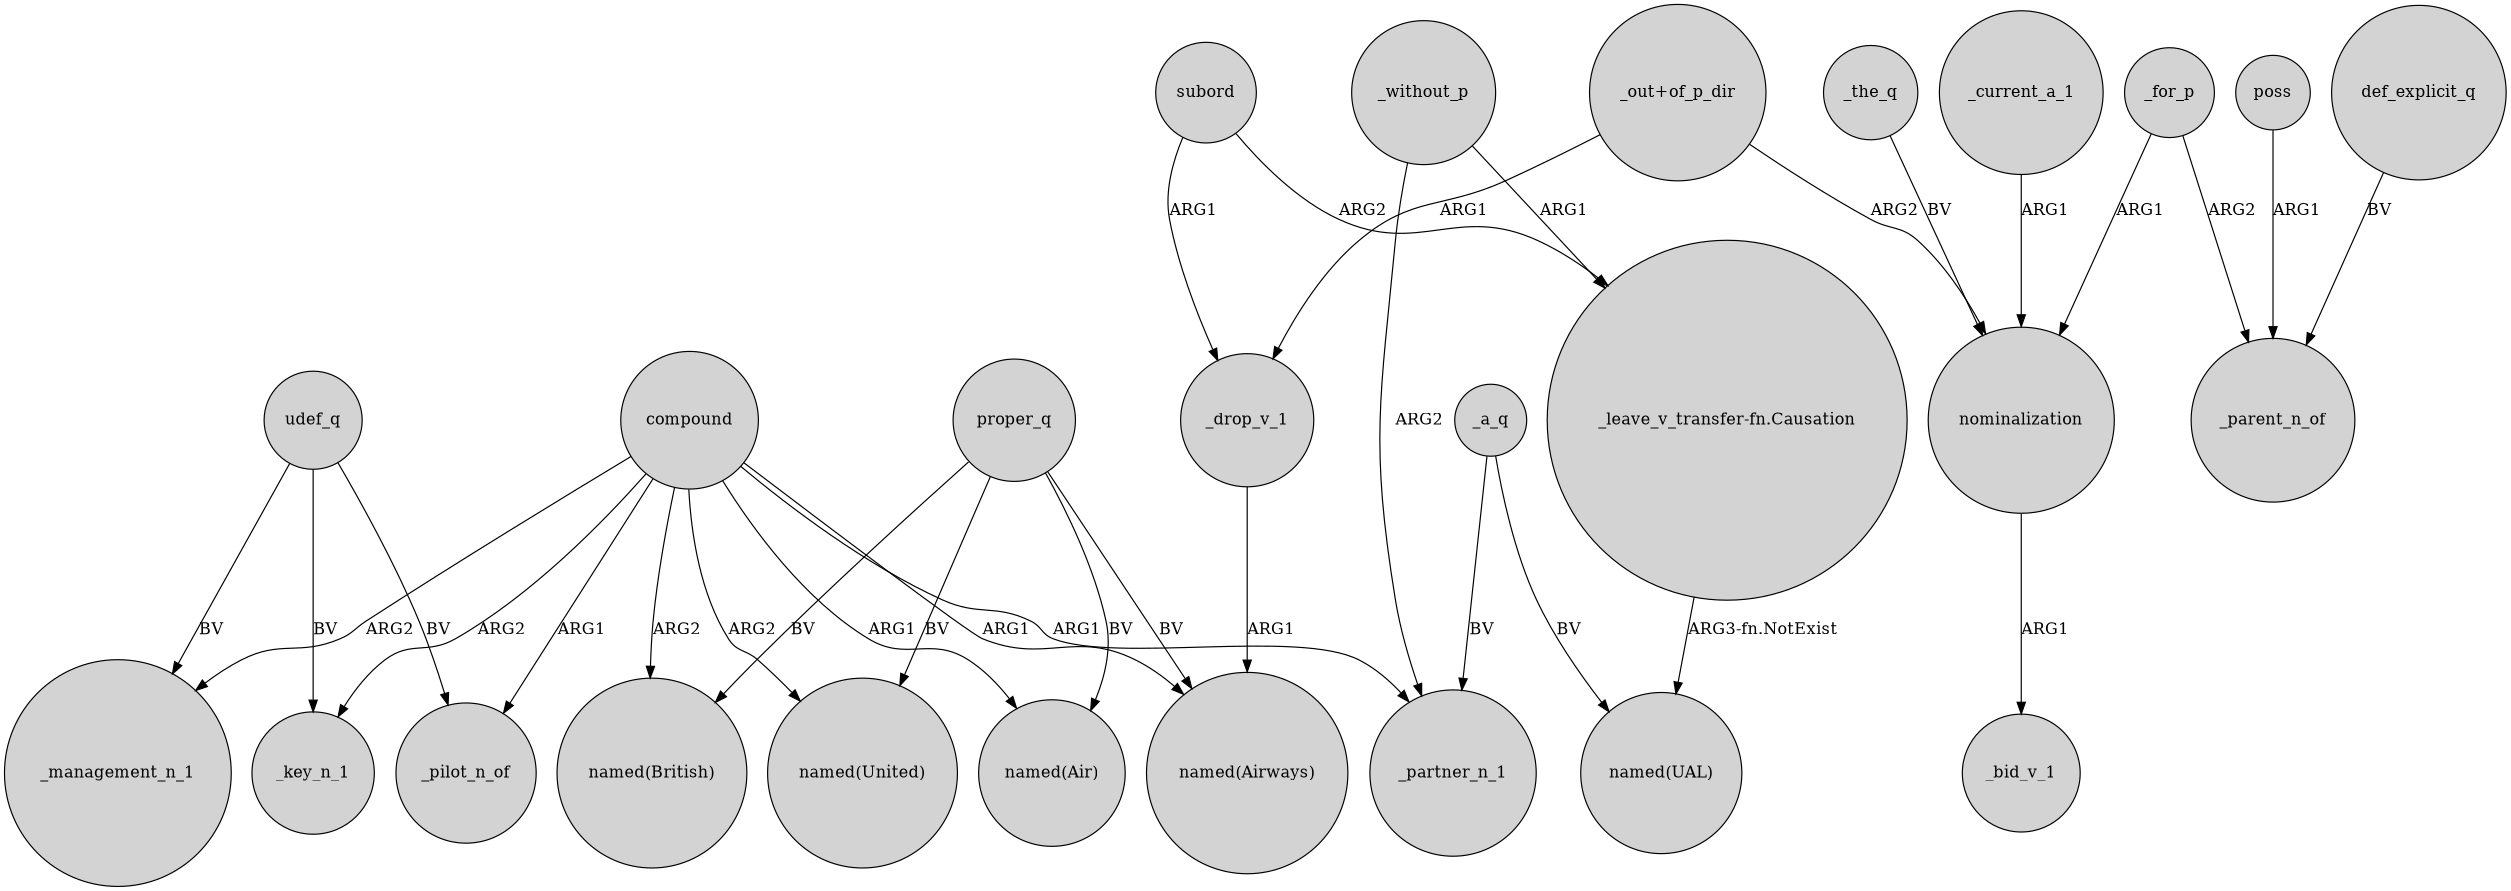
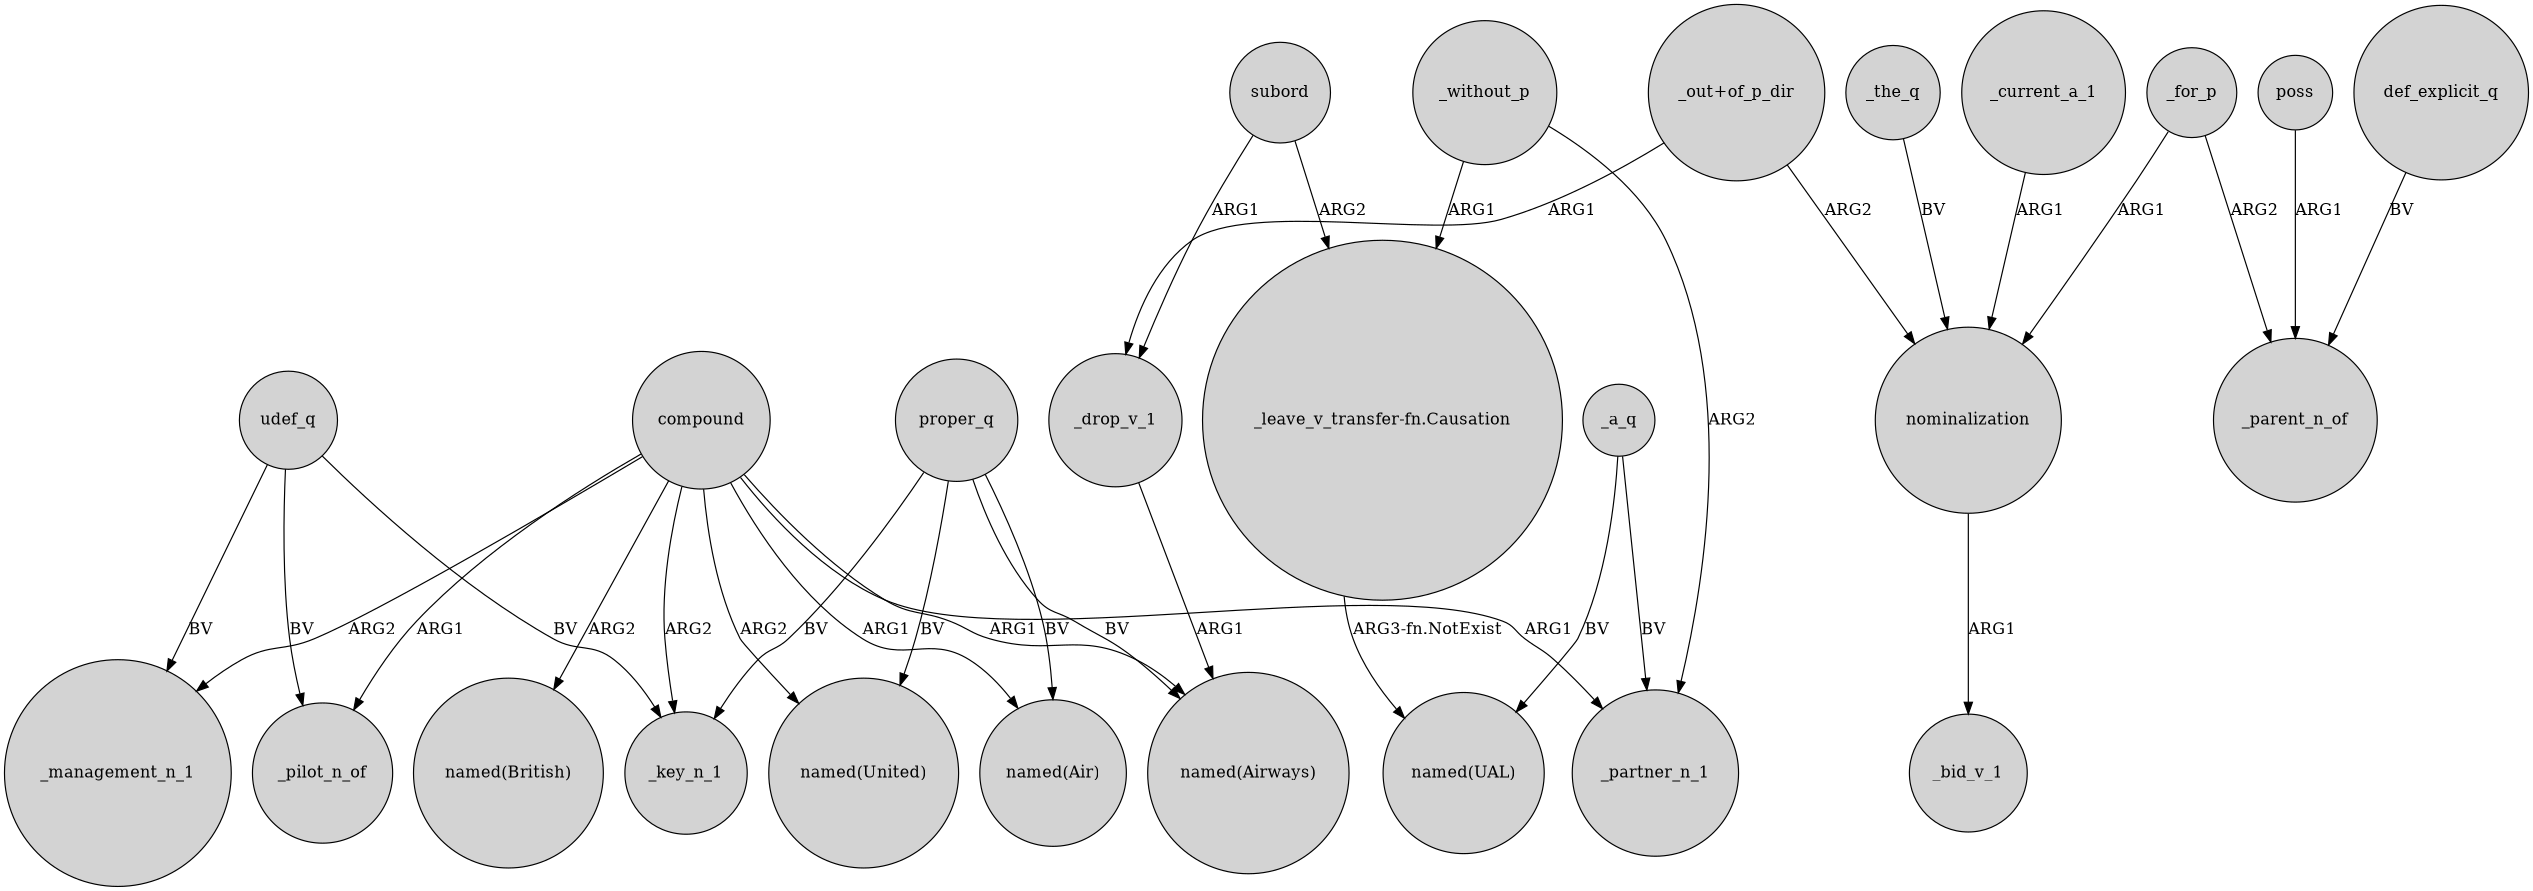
(844, 576) -> (829, 597)
